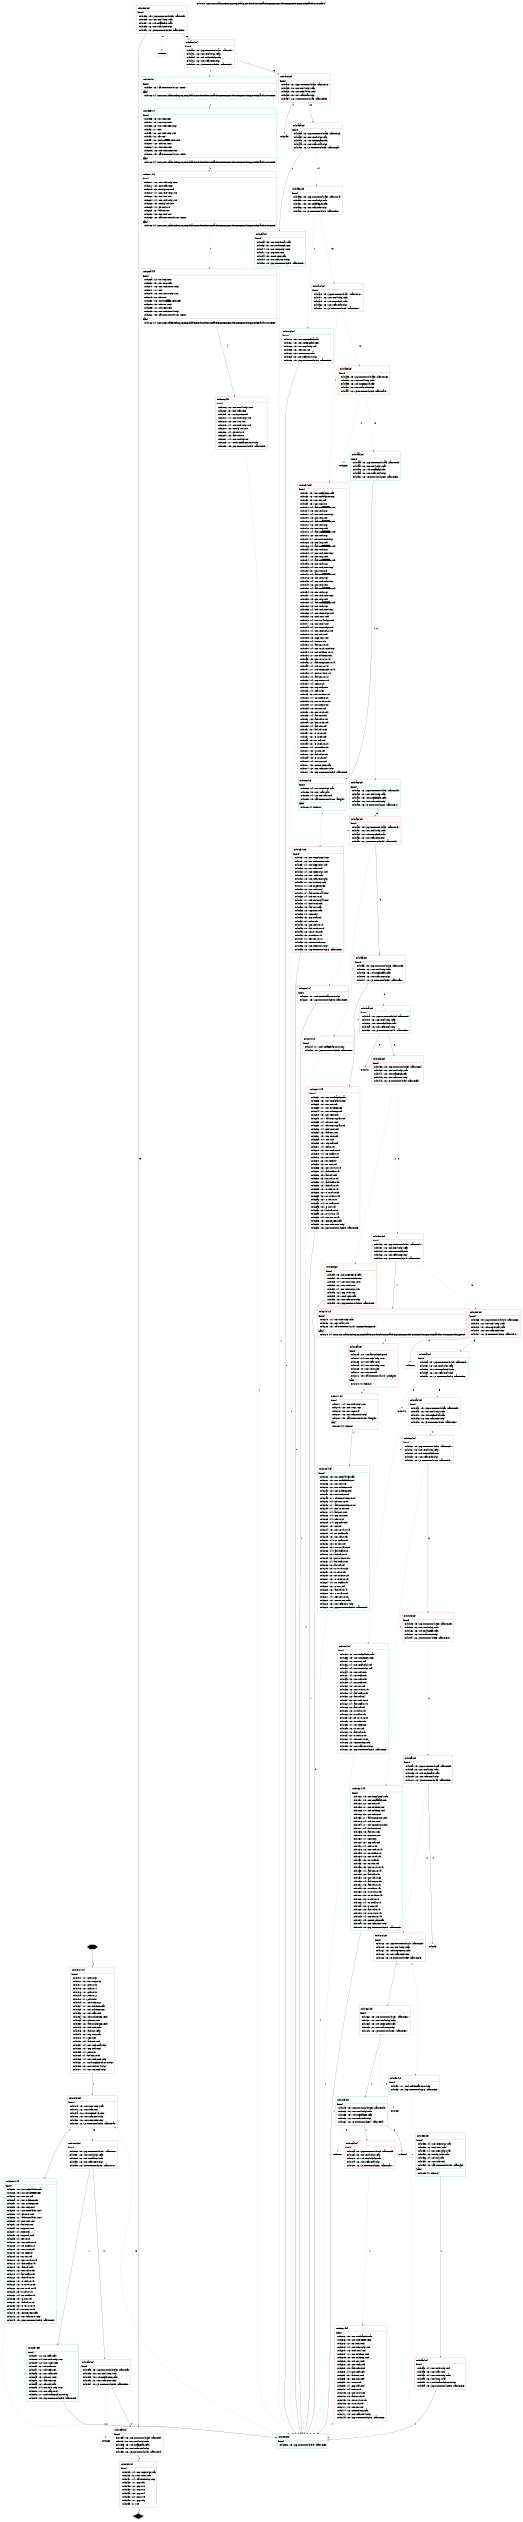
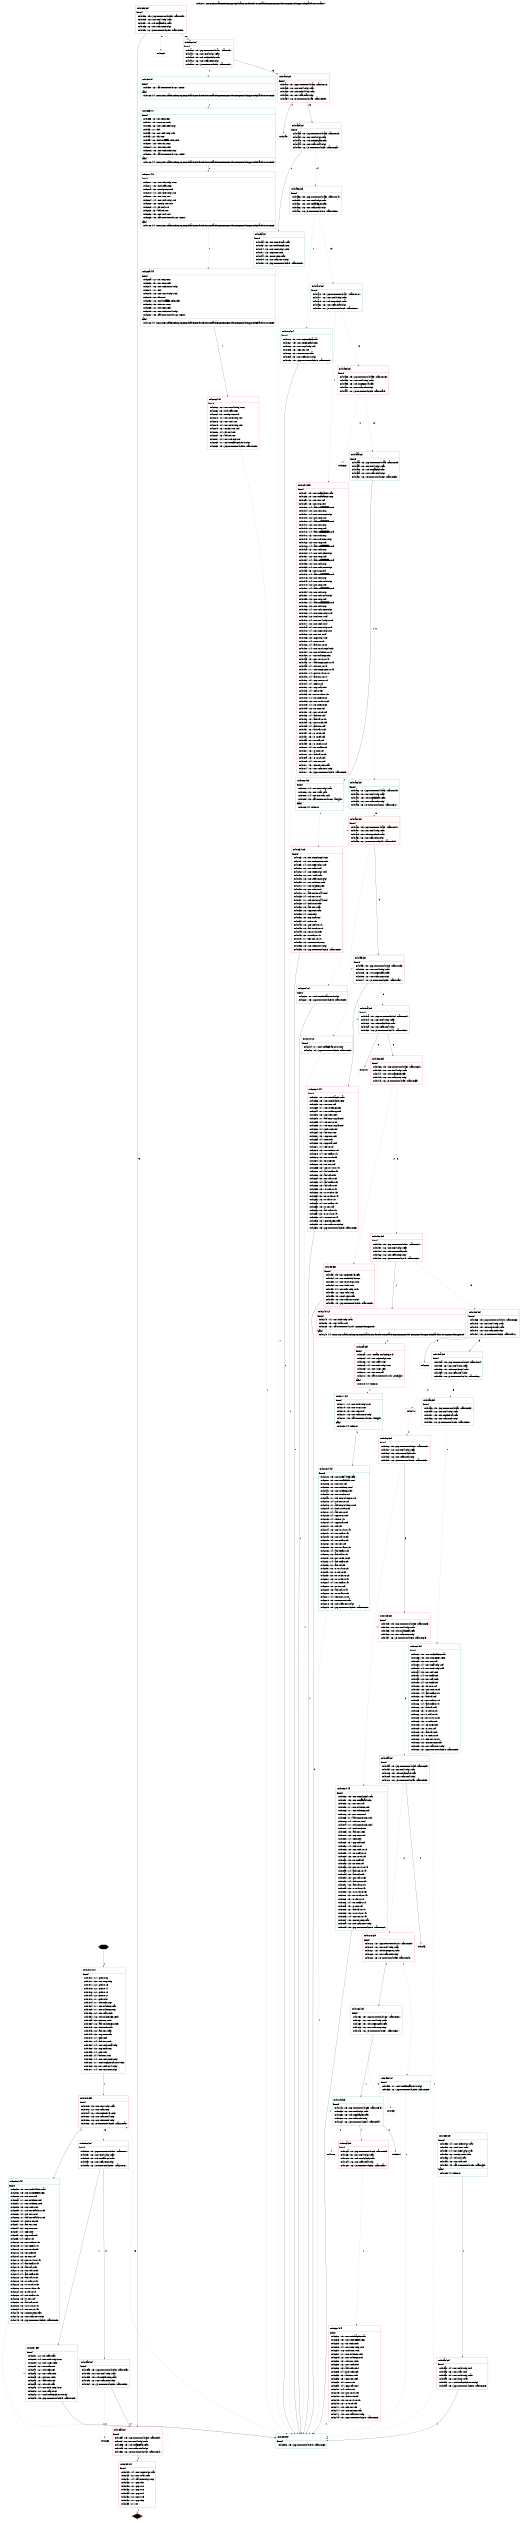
(431, 1430) -> (409, 1424)
